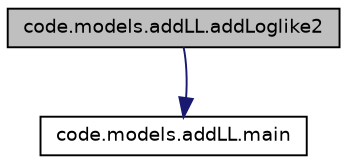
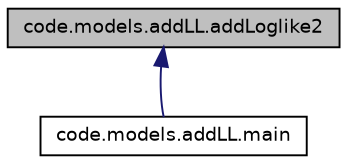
(186, 72) -> (161, 92)
